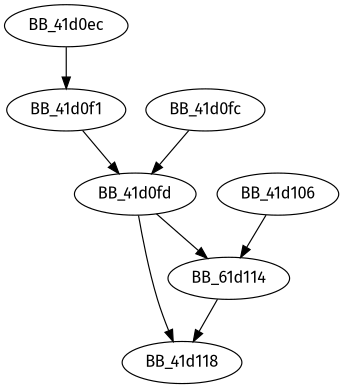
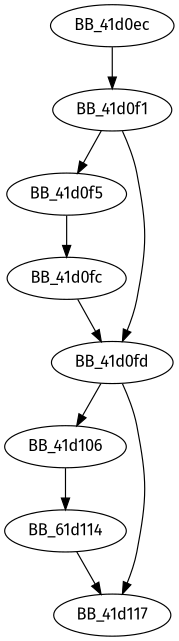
none -> (67, 194)
(177, 232) -> (92, 400)
(182, 363) -> (112, 615)
